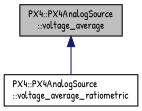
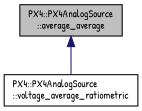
(71, 20) -> (71, 20)
